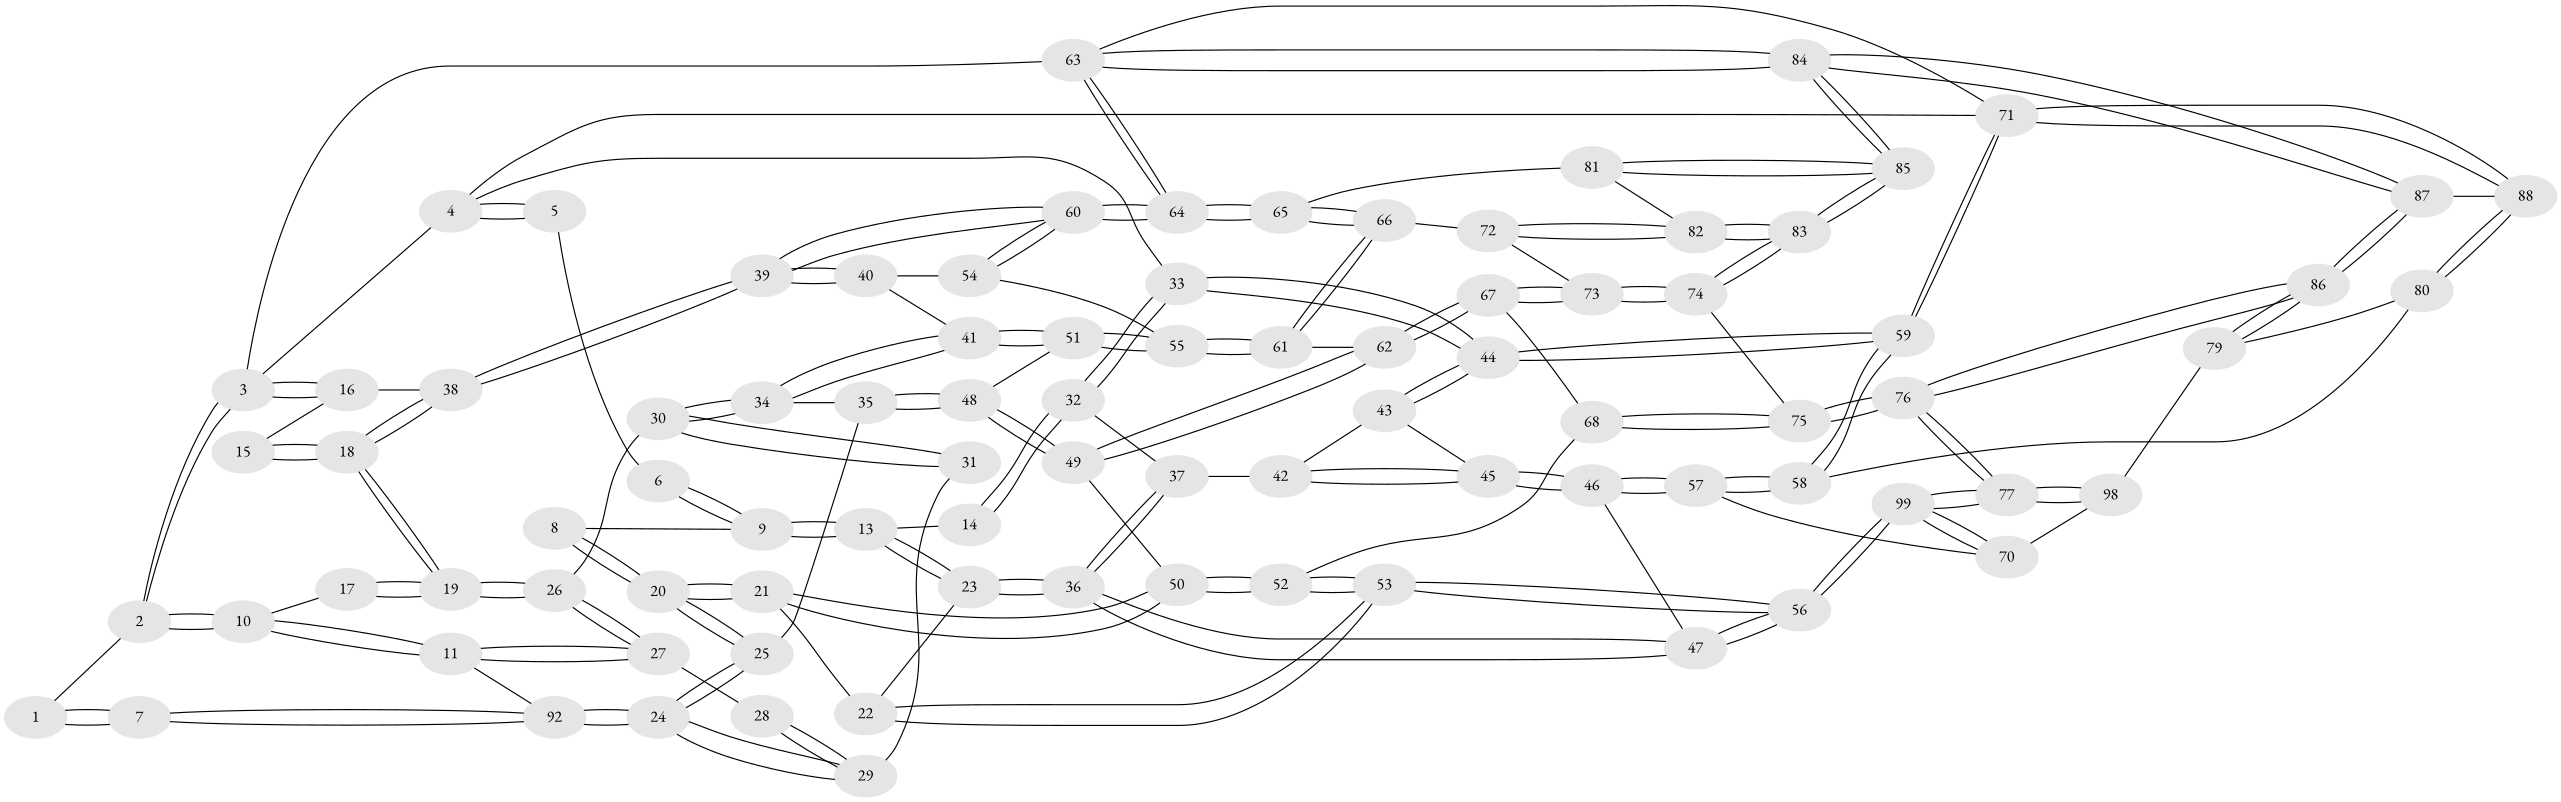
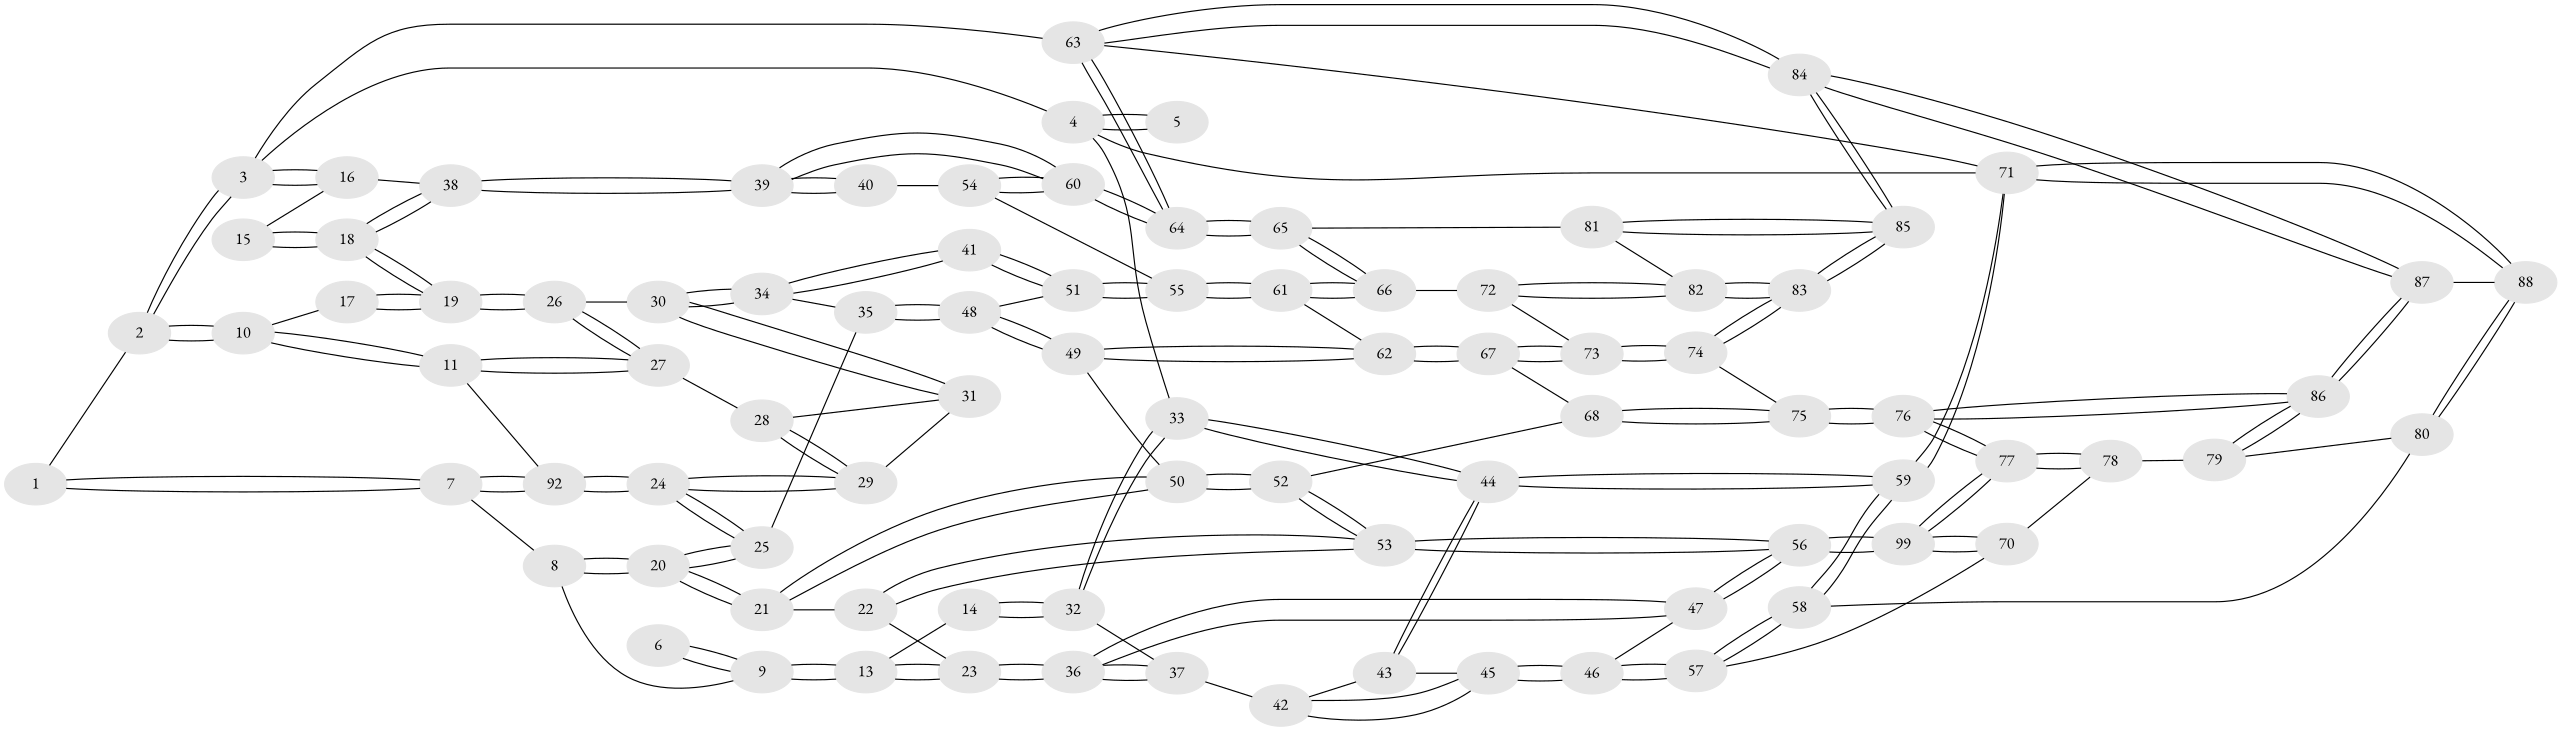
(918, 307) -> none
(588, 359) -> none
none -> (866, 409)
(2111, 495) -> (2111, 461)
none -> (503, 525)
